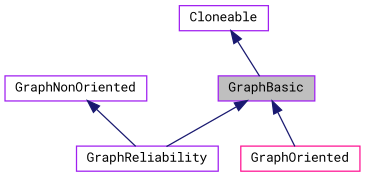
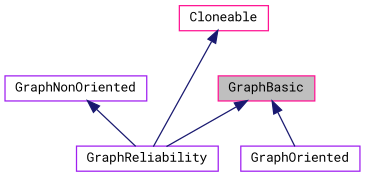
(224, 18) -> (224, 18)
(249, 59) -> (182, 94)
(267, 88) -> (267, 88)
(300, 159) -> (300, 159)
